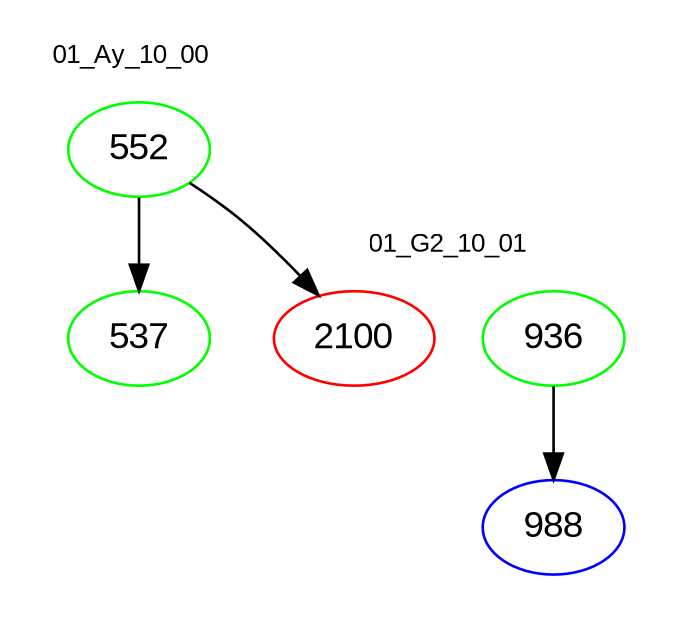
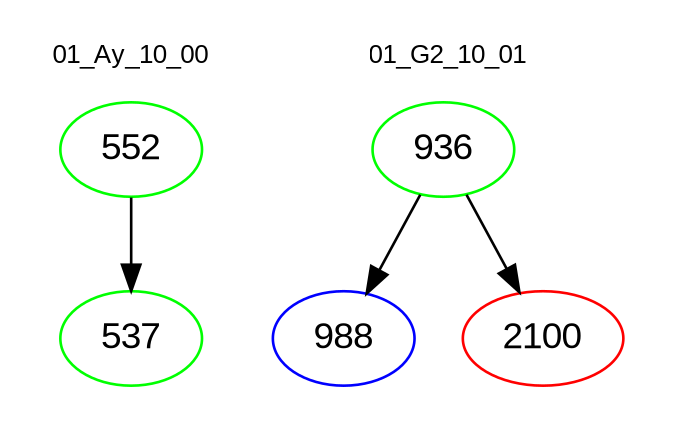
(269, 245) -> (487, 232)
